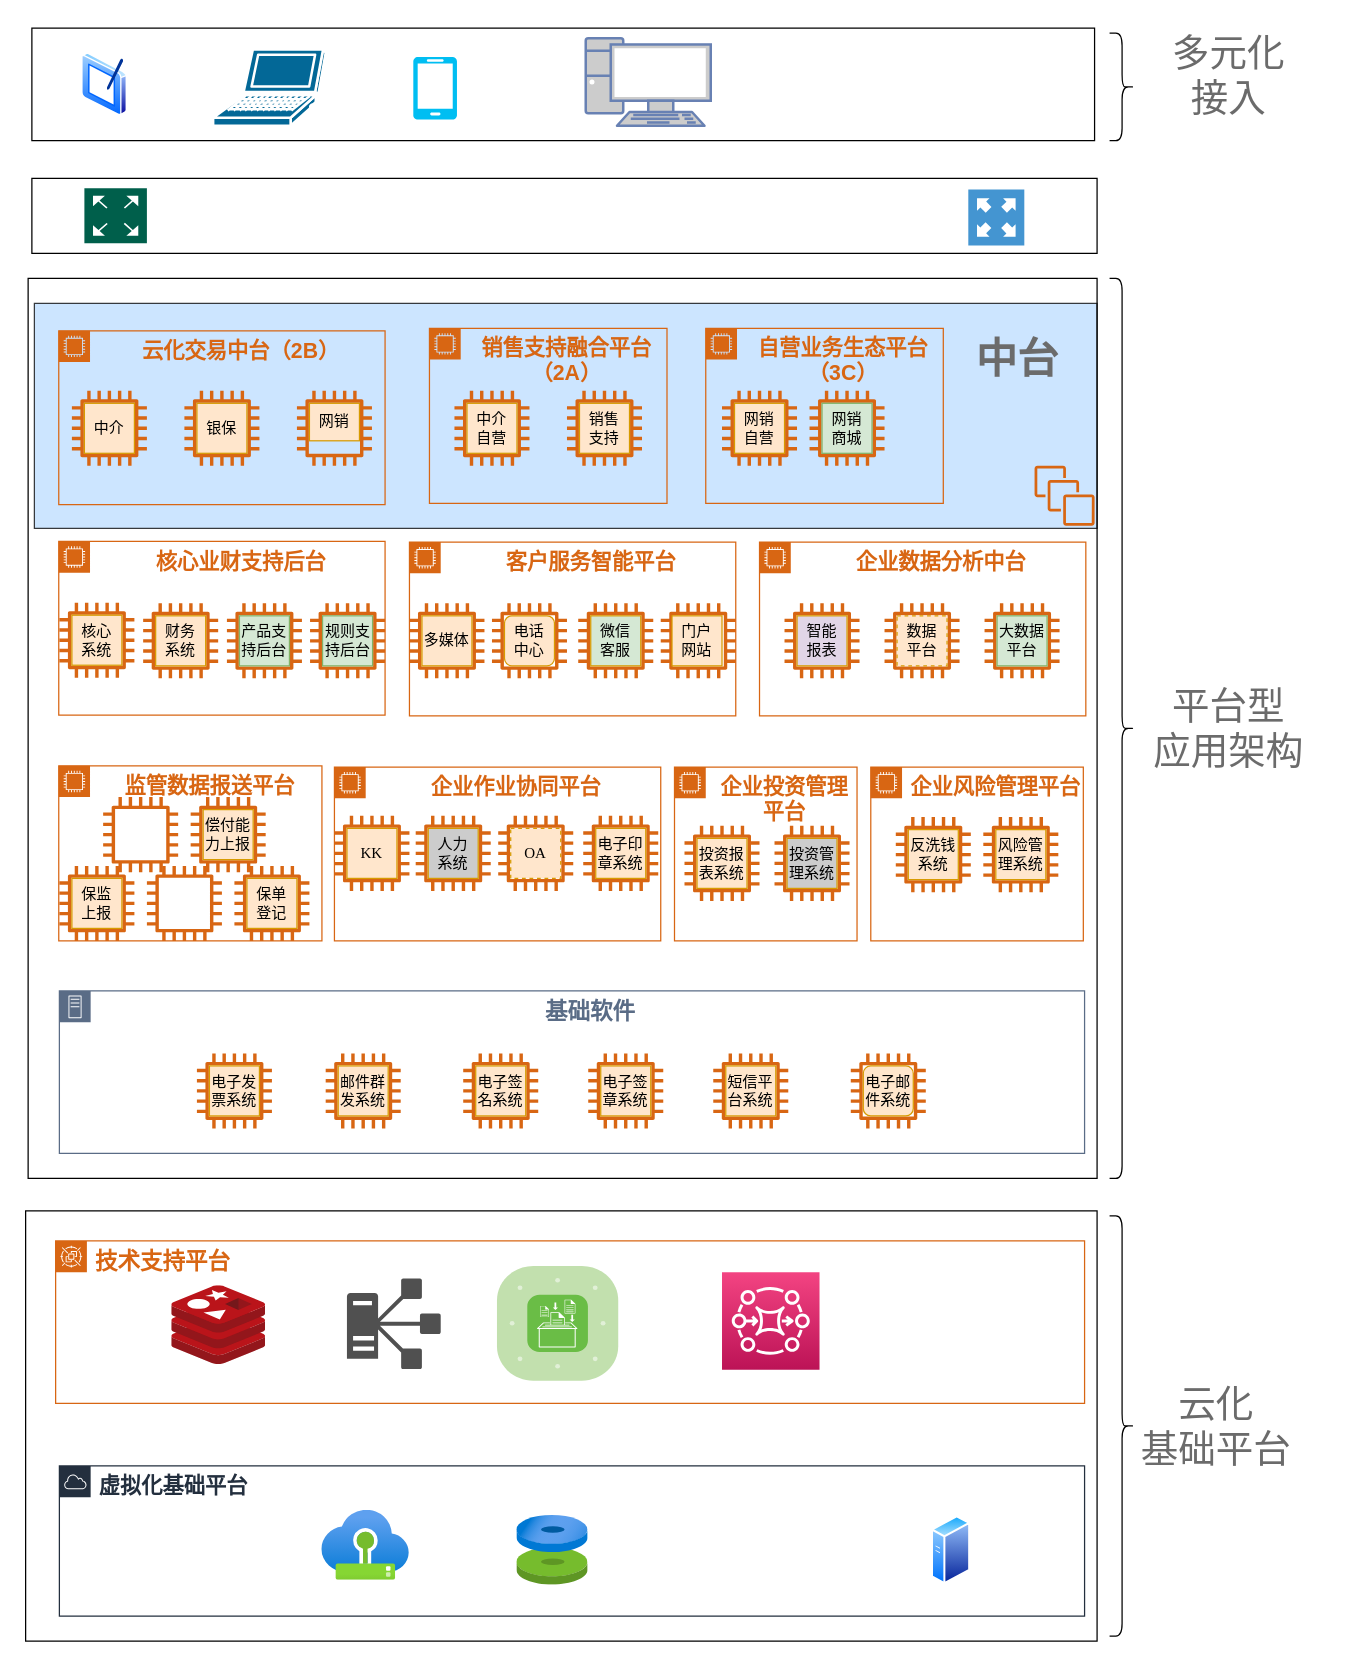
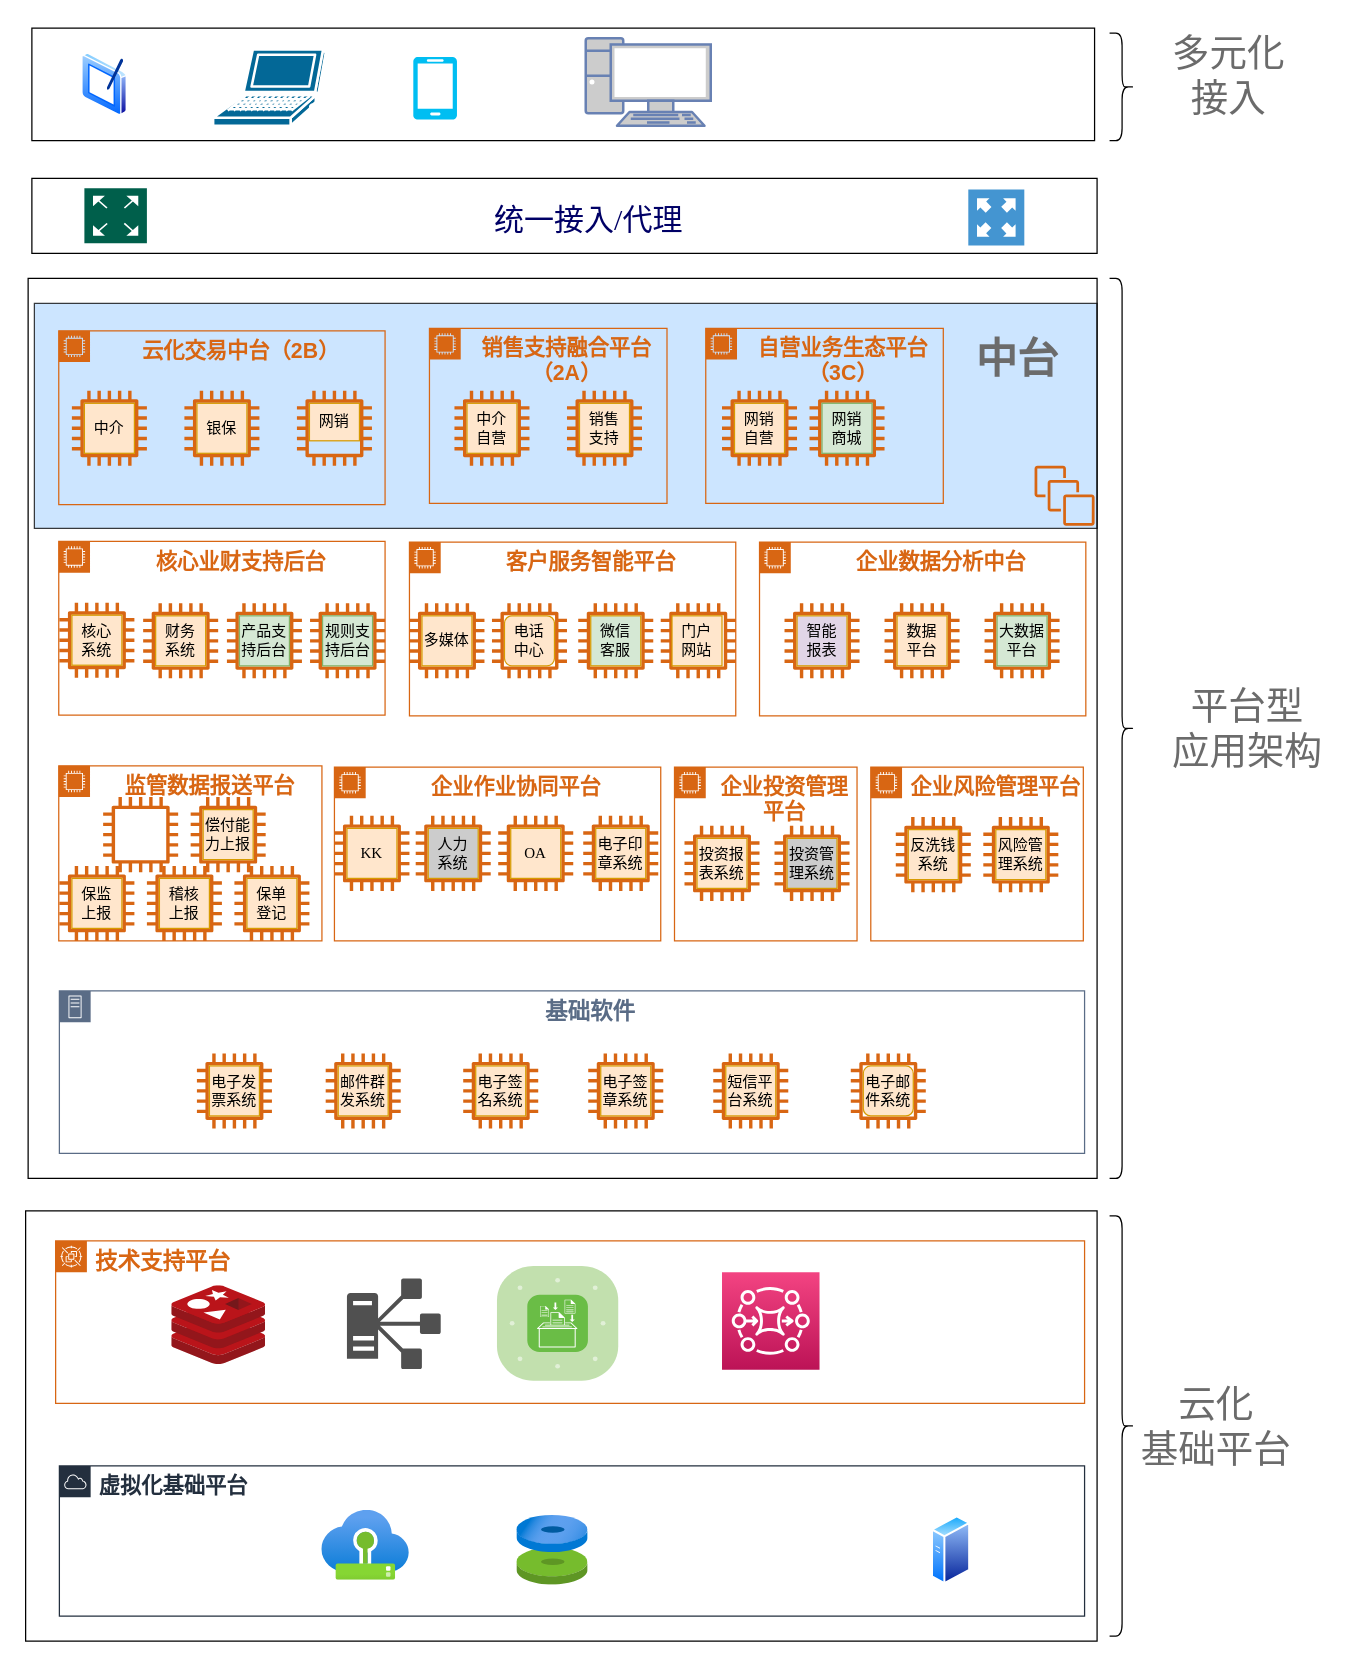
none -> (588, 217)
(922, 641) -> (922, 641)
(1228, 728) -> (1247, 728)
(536, 853) -> (536, 853)
none -> (184, 903)
